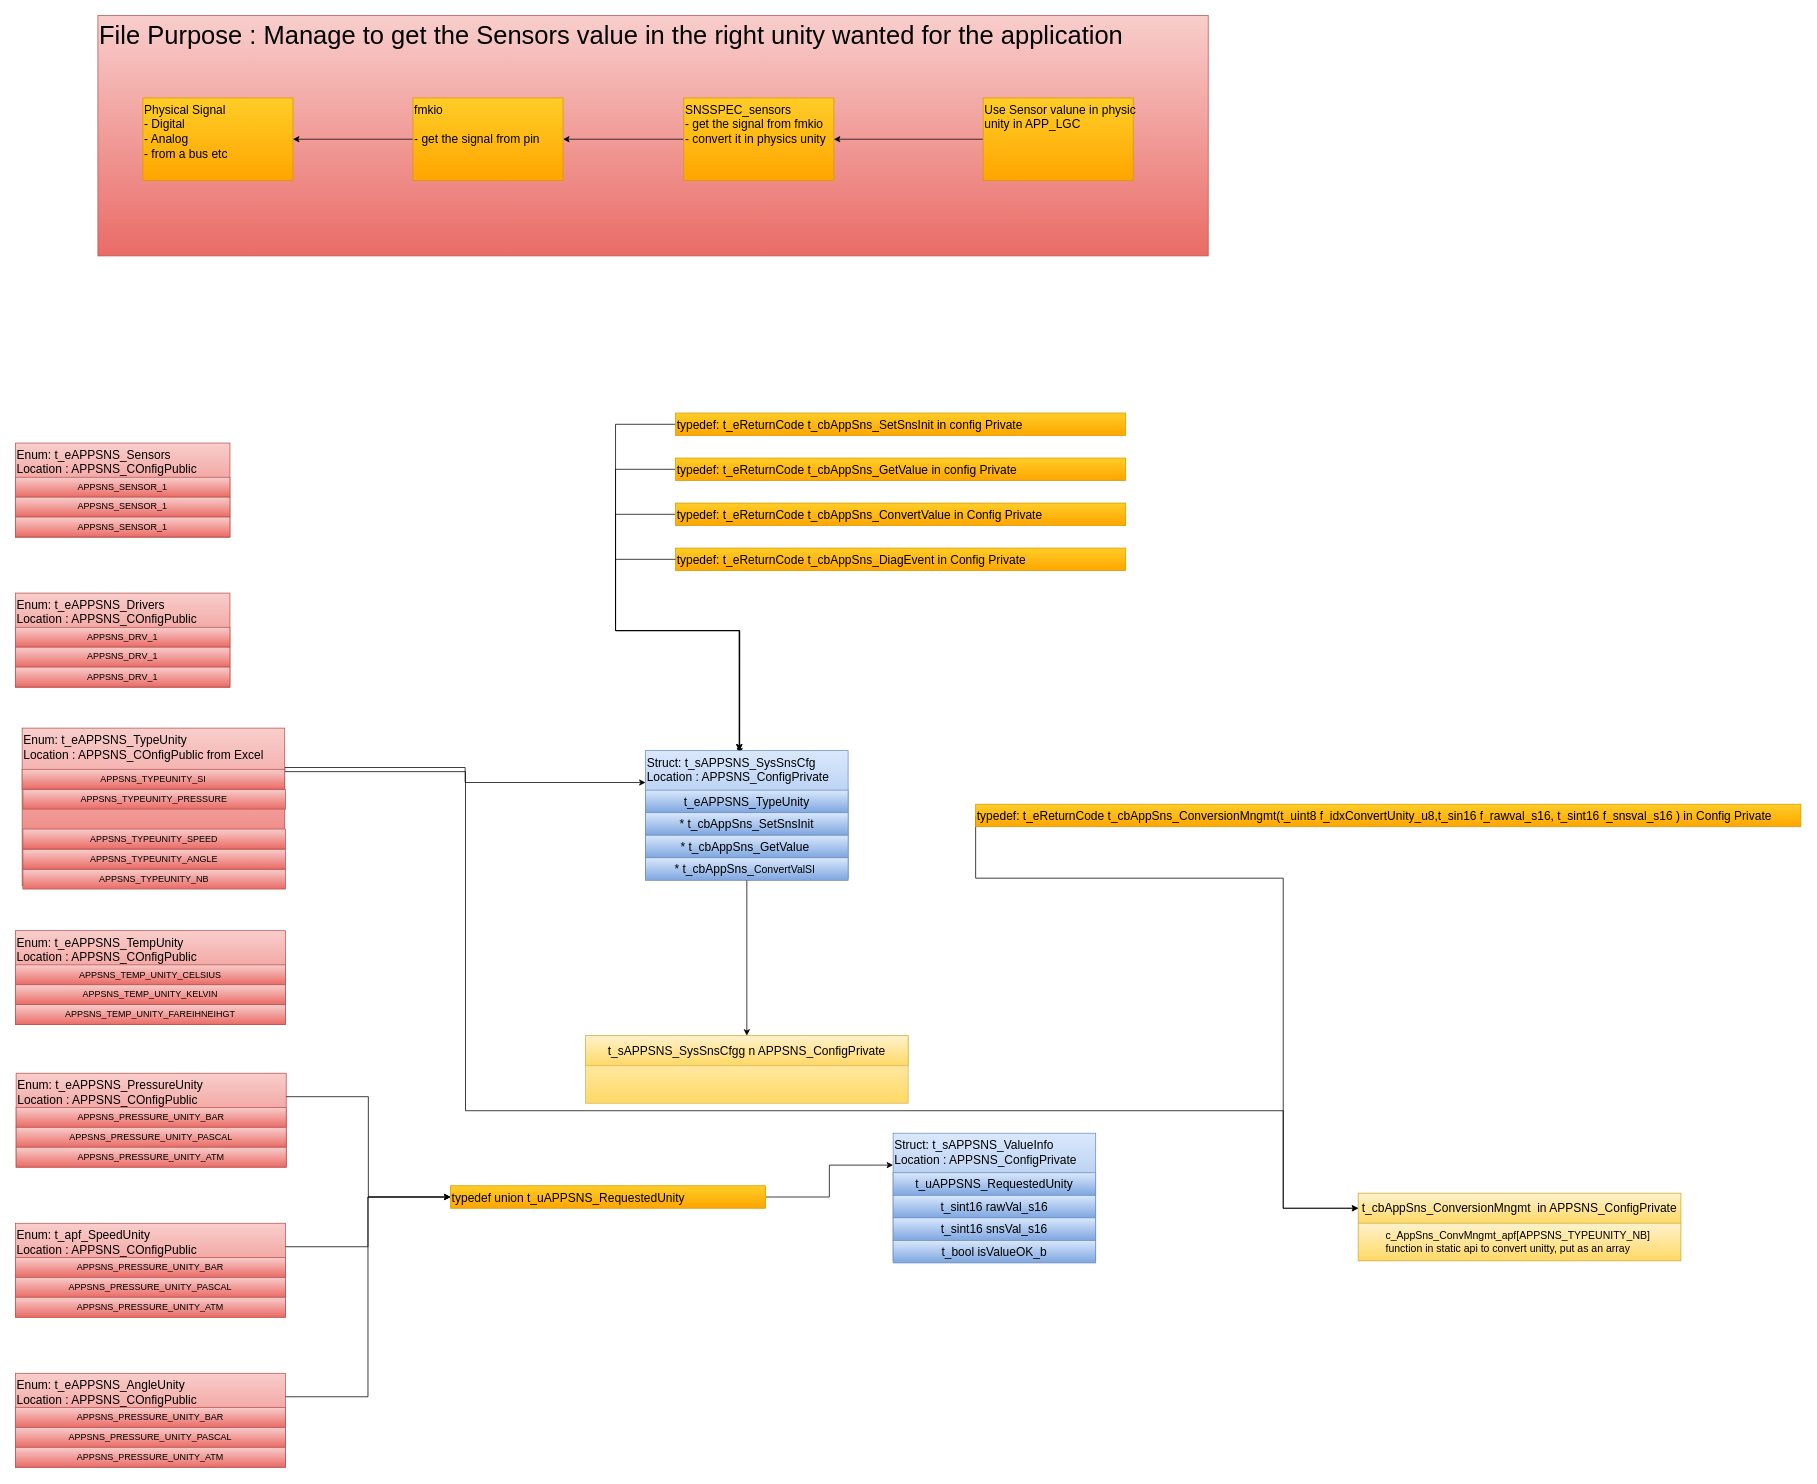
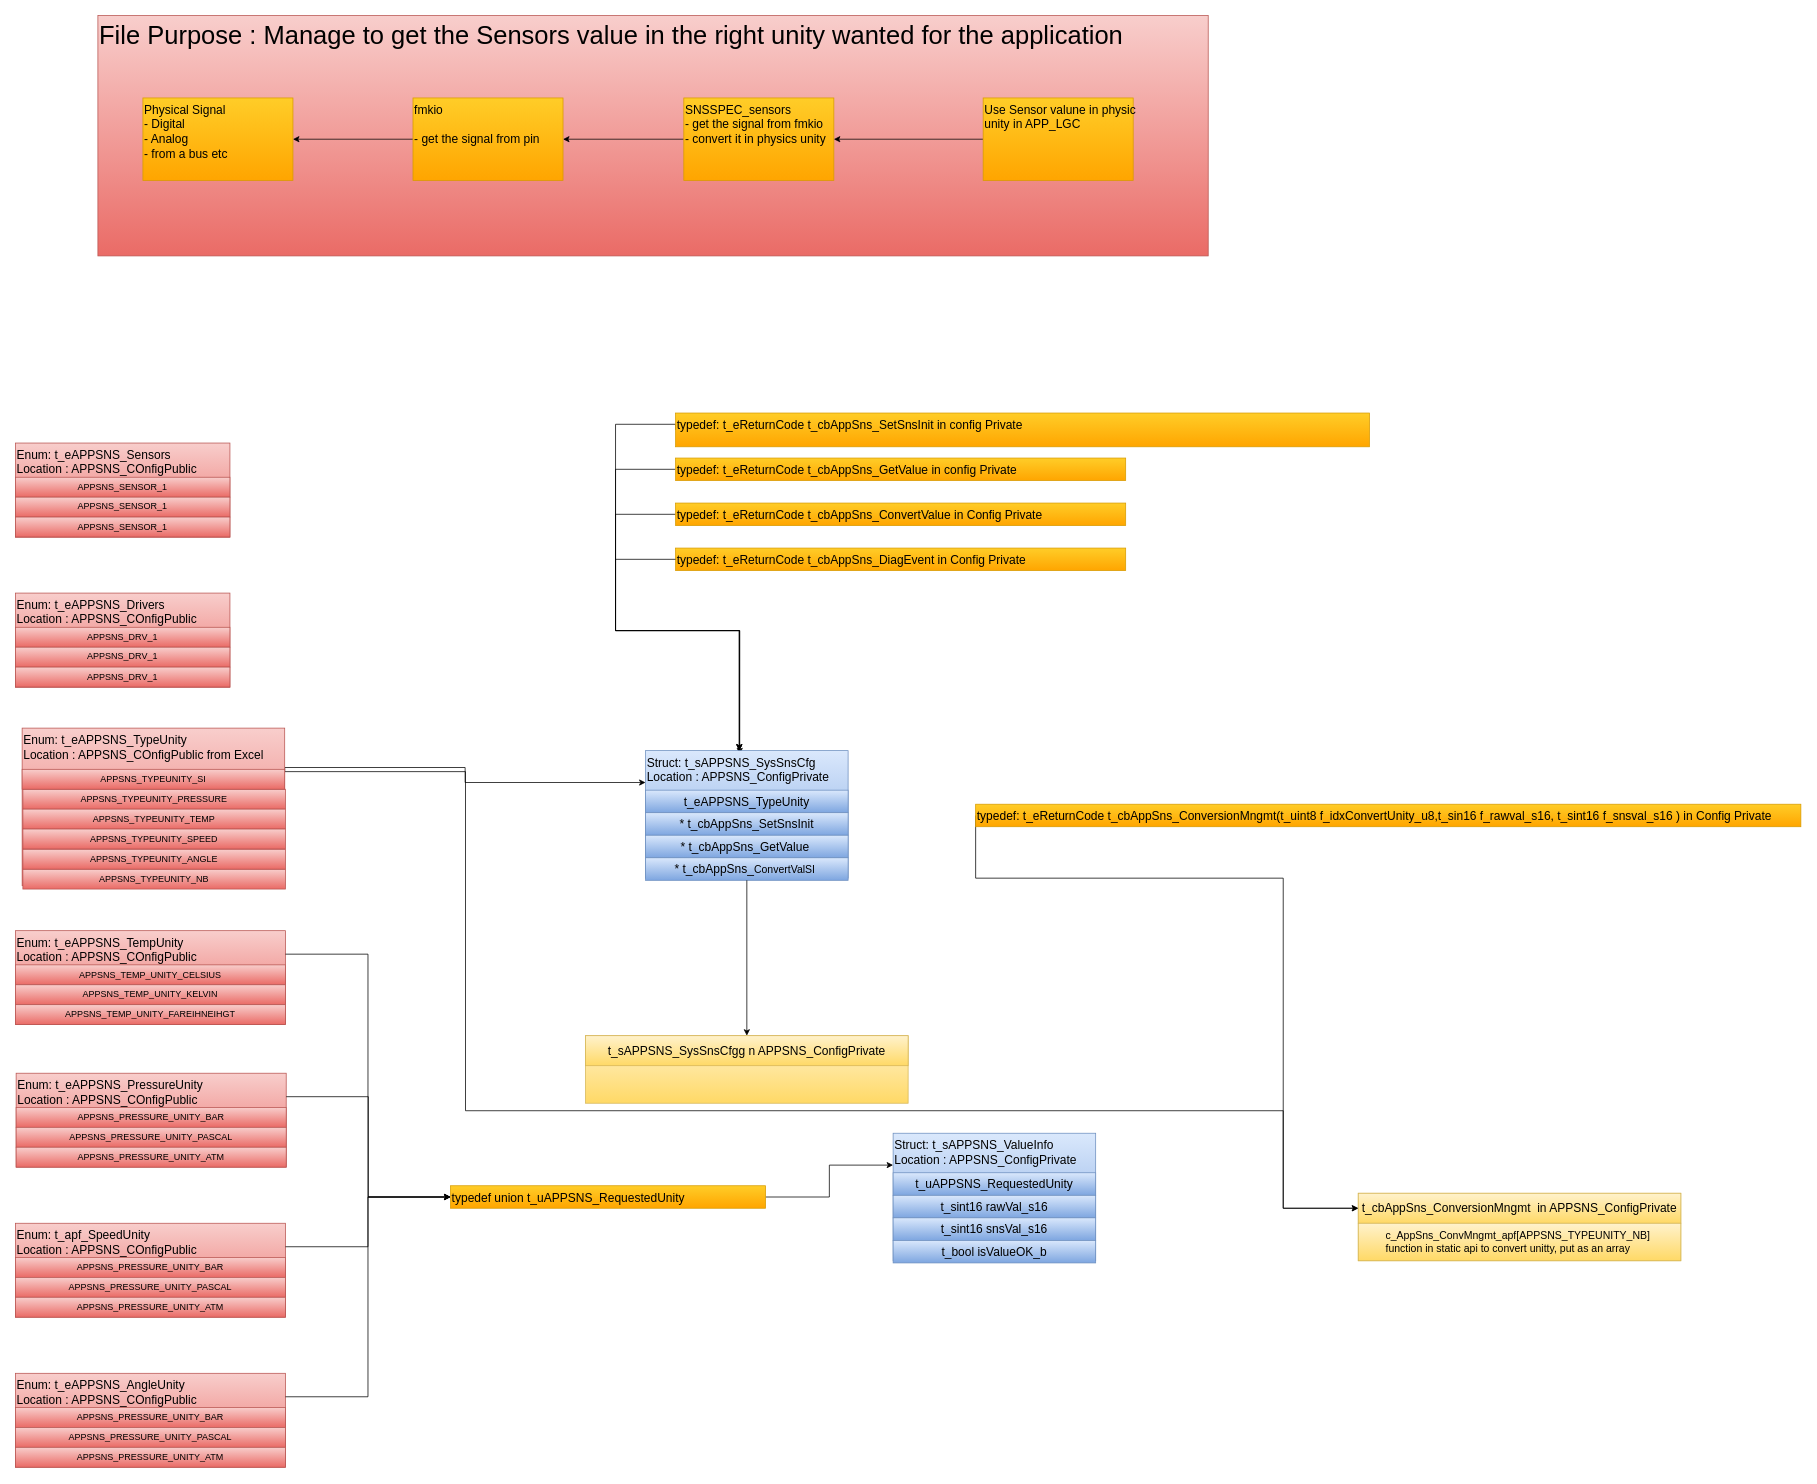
(900, 424) -> (1022, 430)
none -> (154, 819)
none -> (368, 983)
